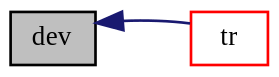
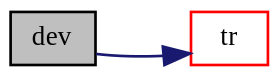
(156, 21) -> (130, 56)
